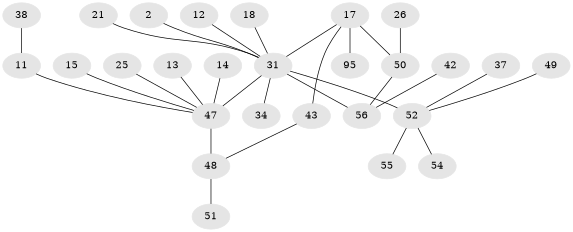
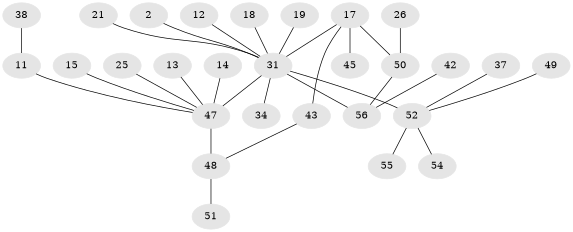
none -> (300, 15)
(350, 66) -> (350, 66)
